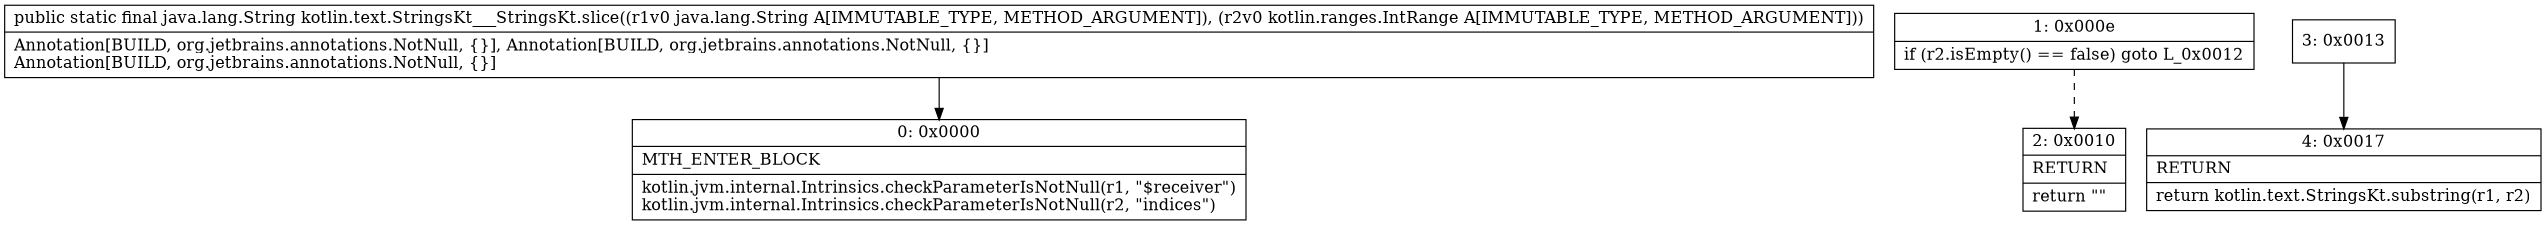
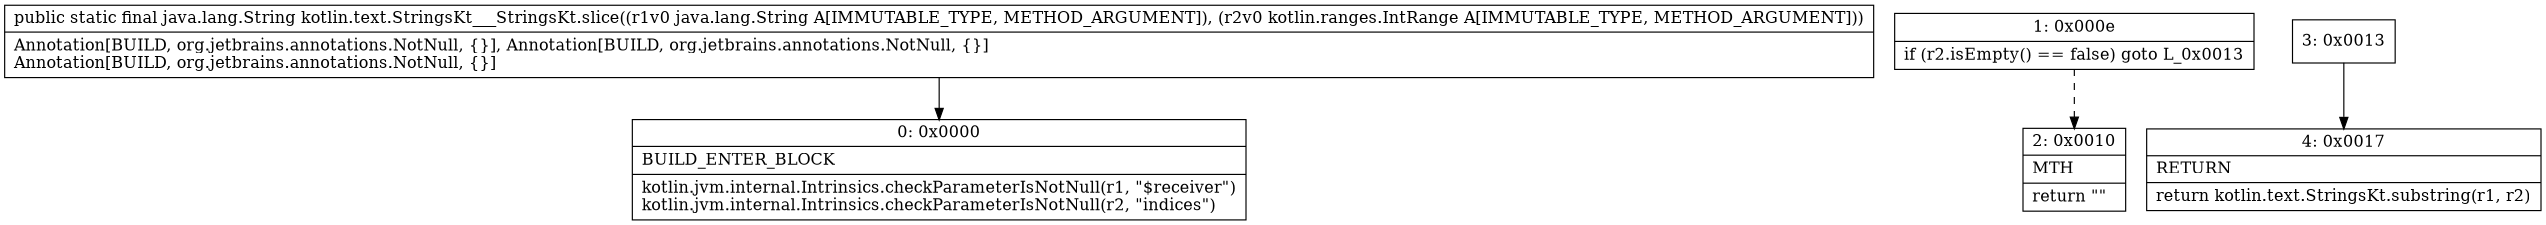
(2074, 55) -> (2074, 55)
(732, 160) -> (738, 160)
(2070, 169) -> (2053, 169)
